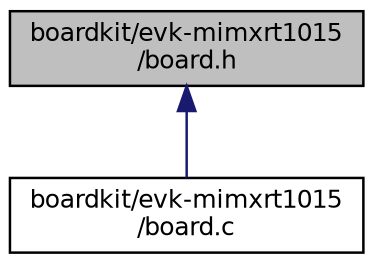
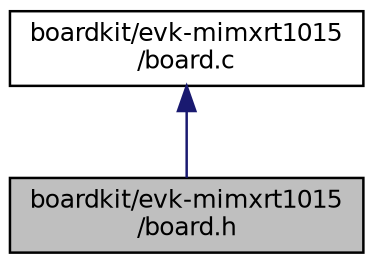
(187, 145) -> (187, 145)
